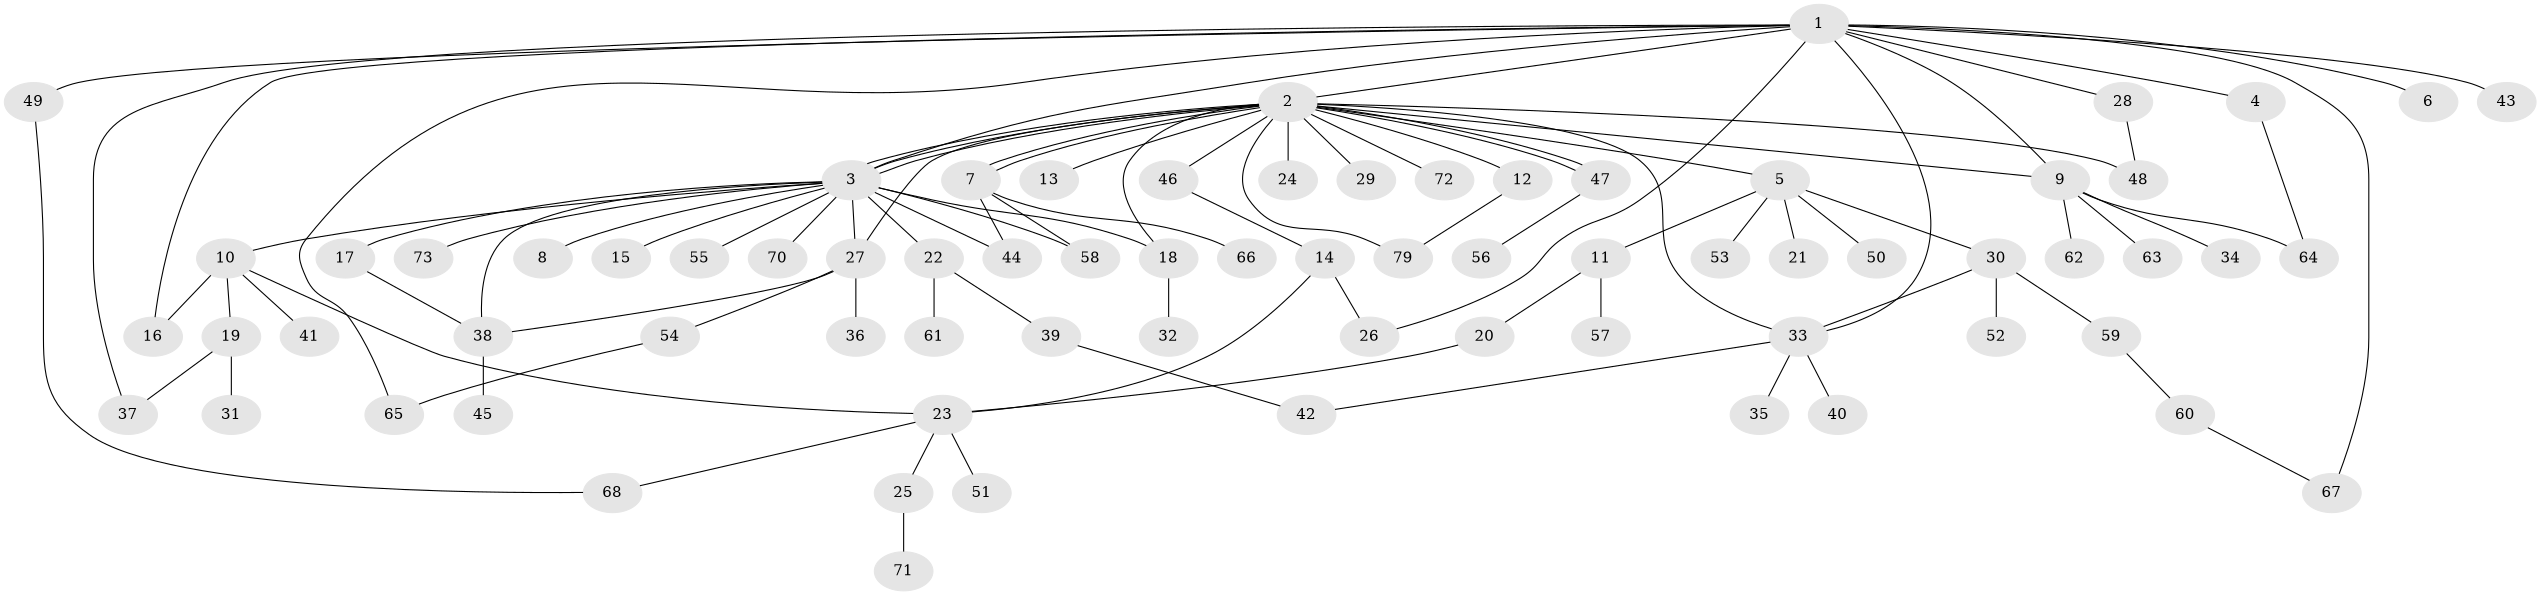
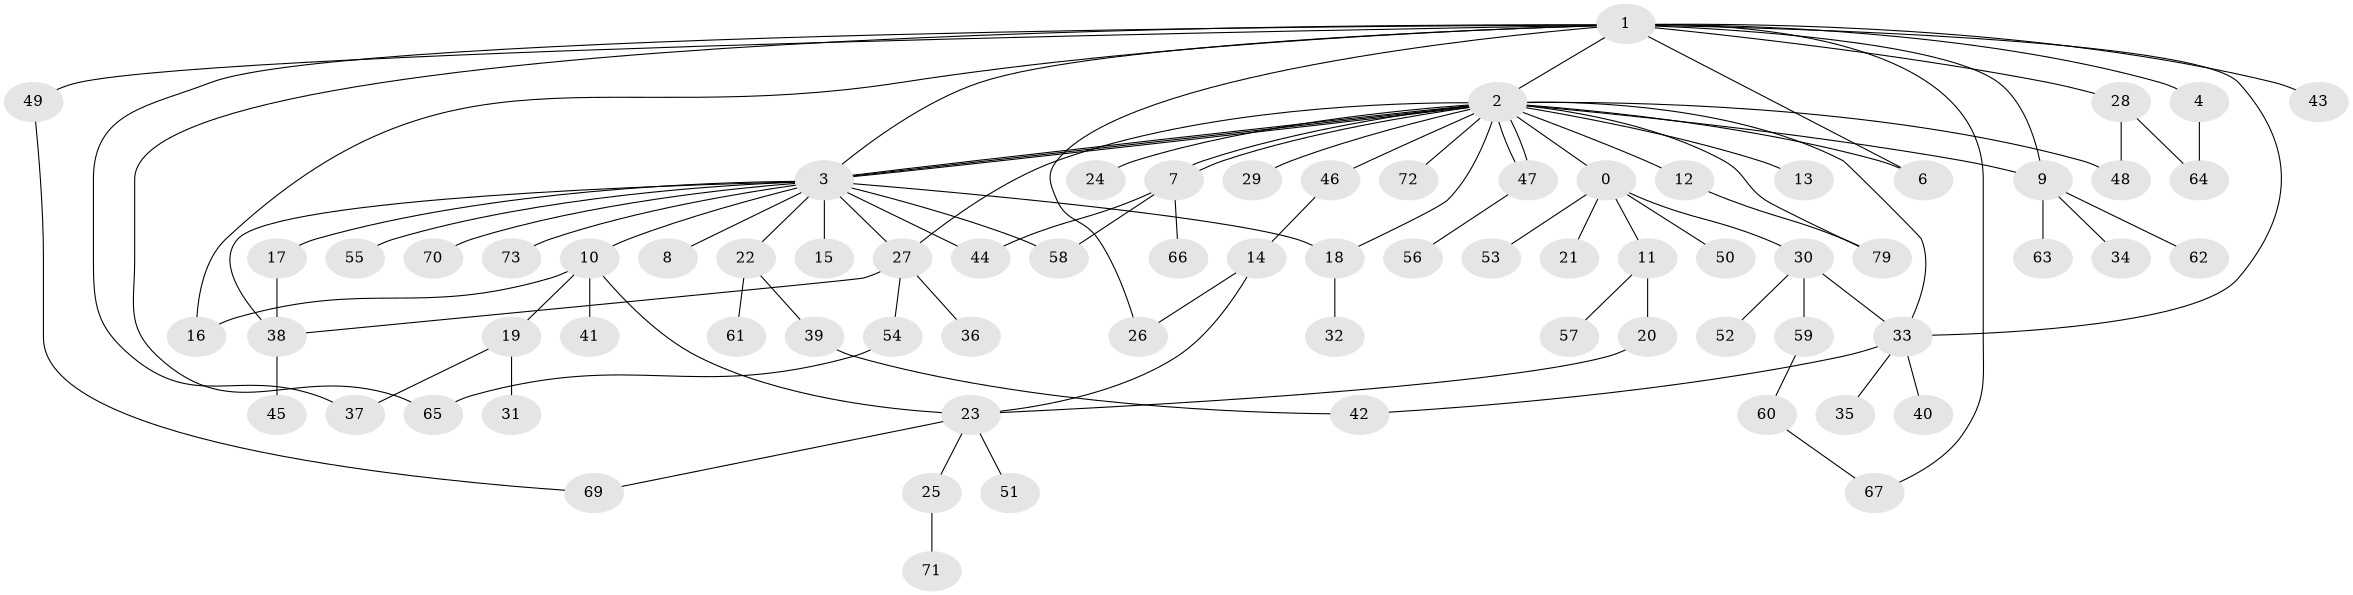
none -> (1715, 127)
(1780, 180) -> (1606, 180)
(2185, 219) -> (2160, 141)
(613, 493) -> (594, 493)
